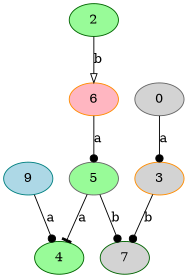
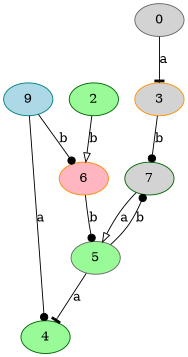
(159, 135) -> (159, 57)
none -> (54, 136)
(98, 139) -> (94, 218)
none -> (120, 212)
